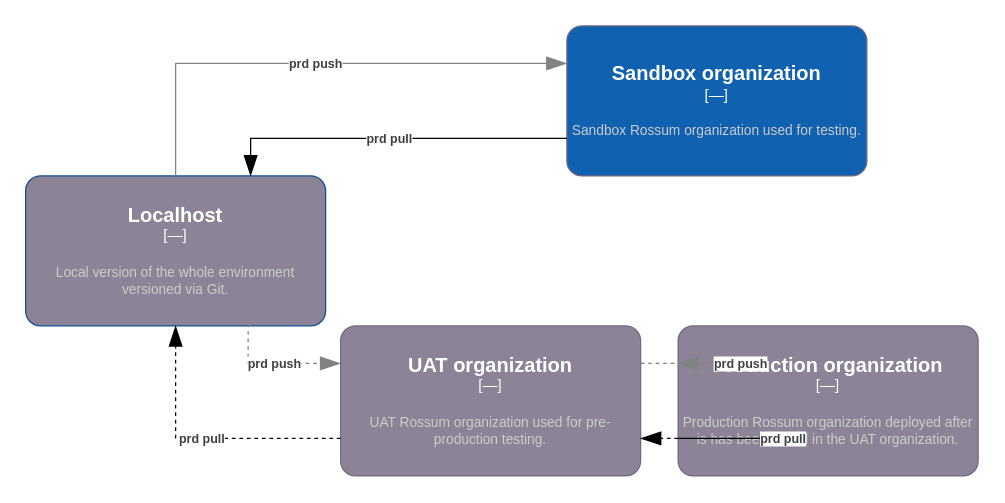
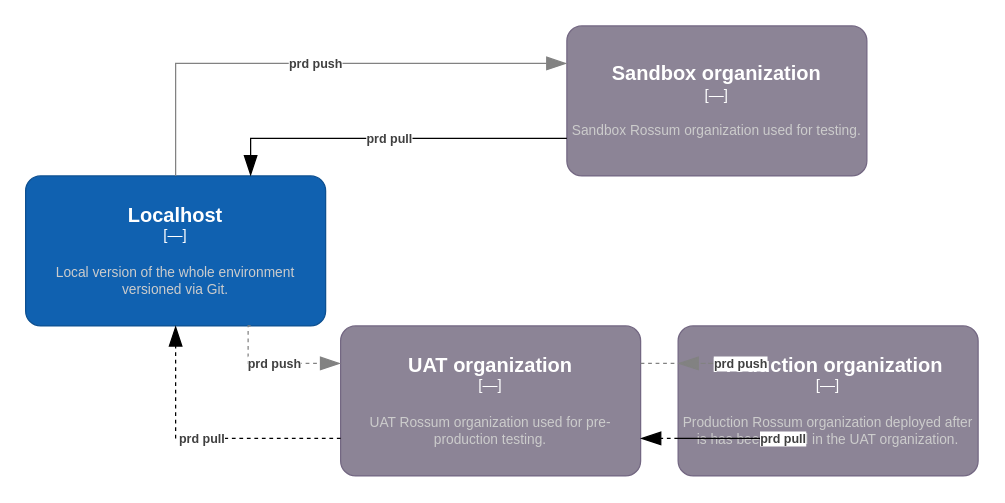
(717, 101) -> (717, 101)
(176, 251) -> (176, 251)
